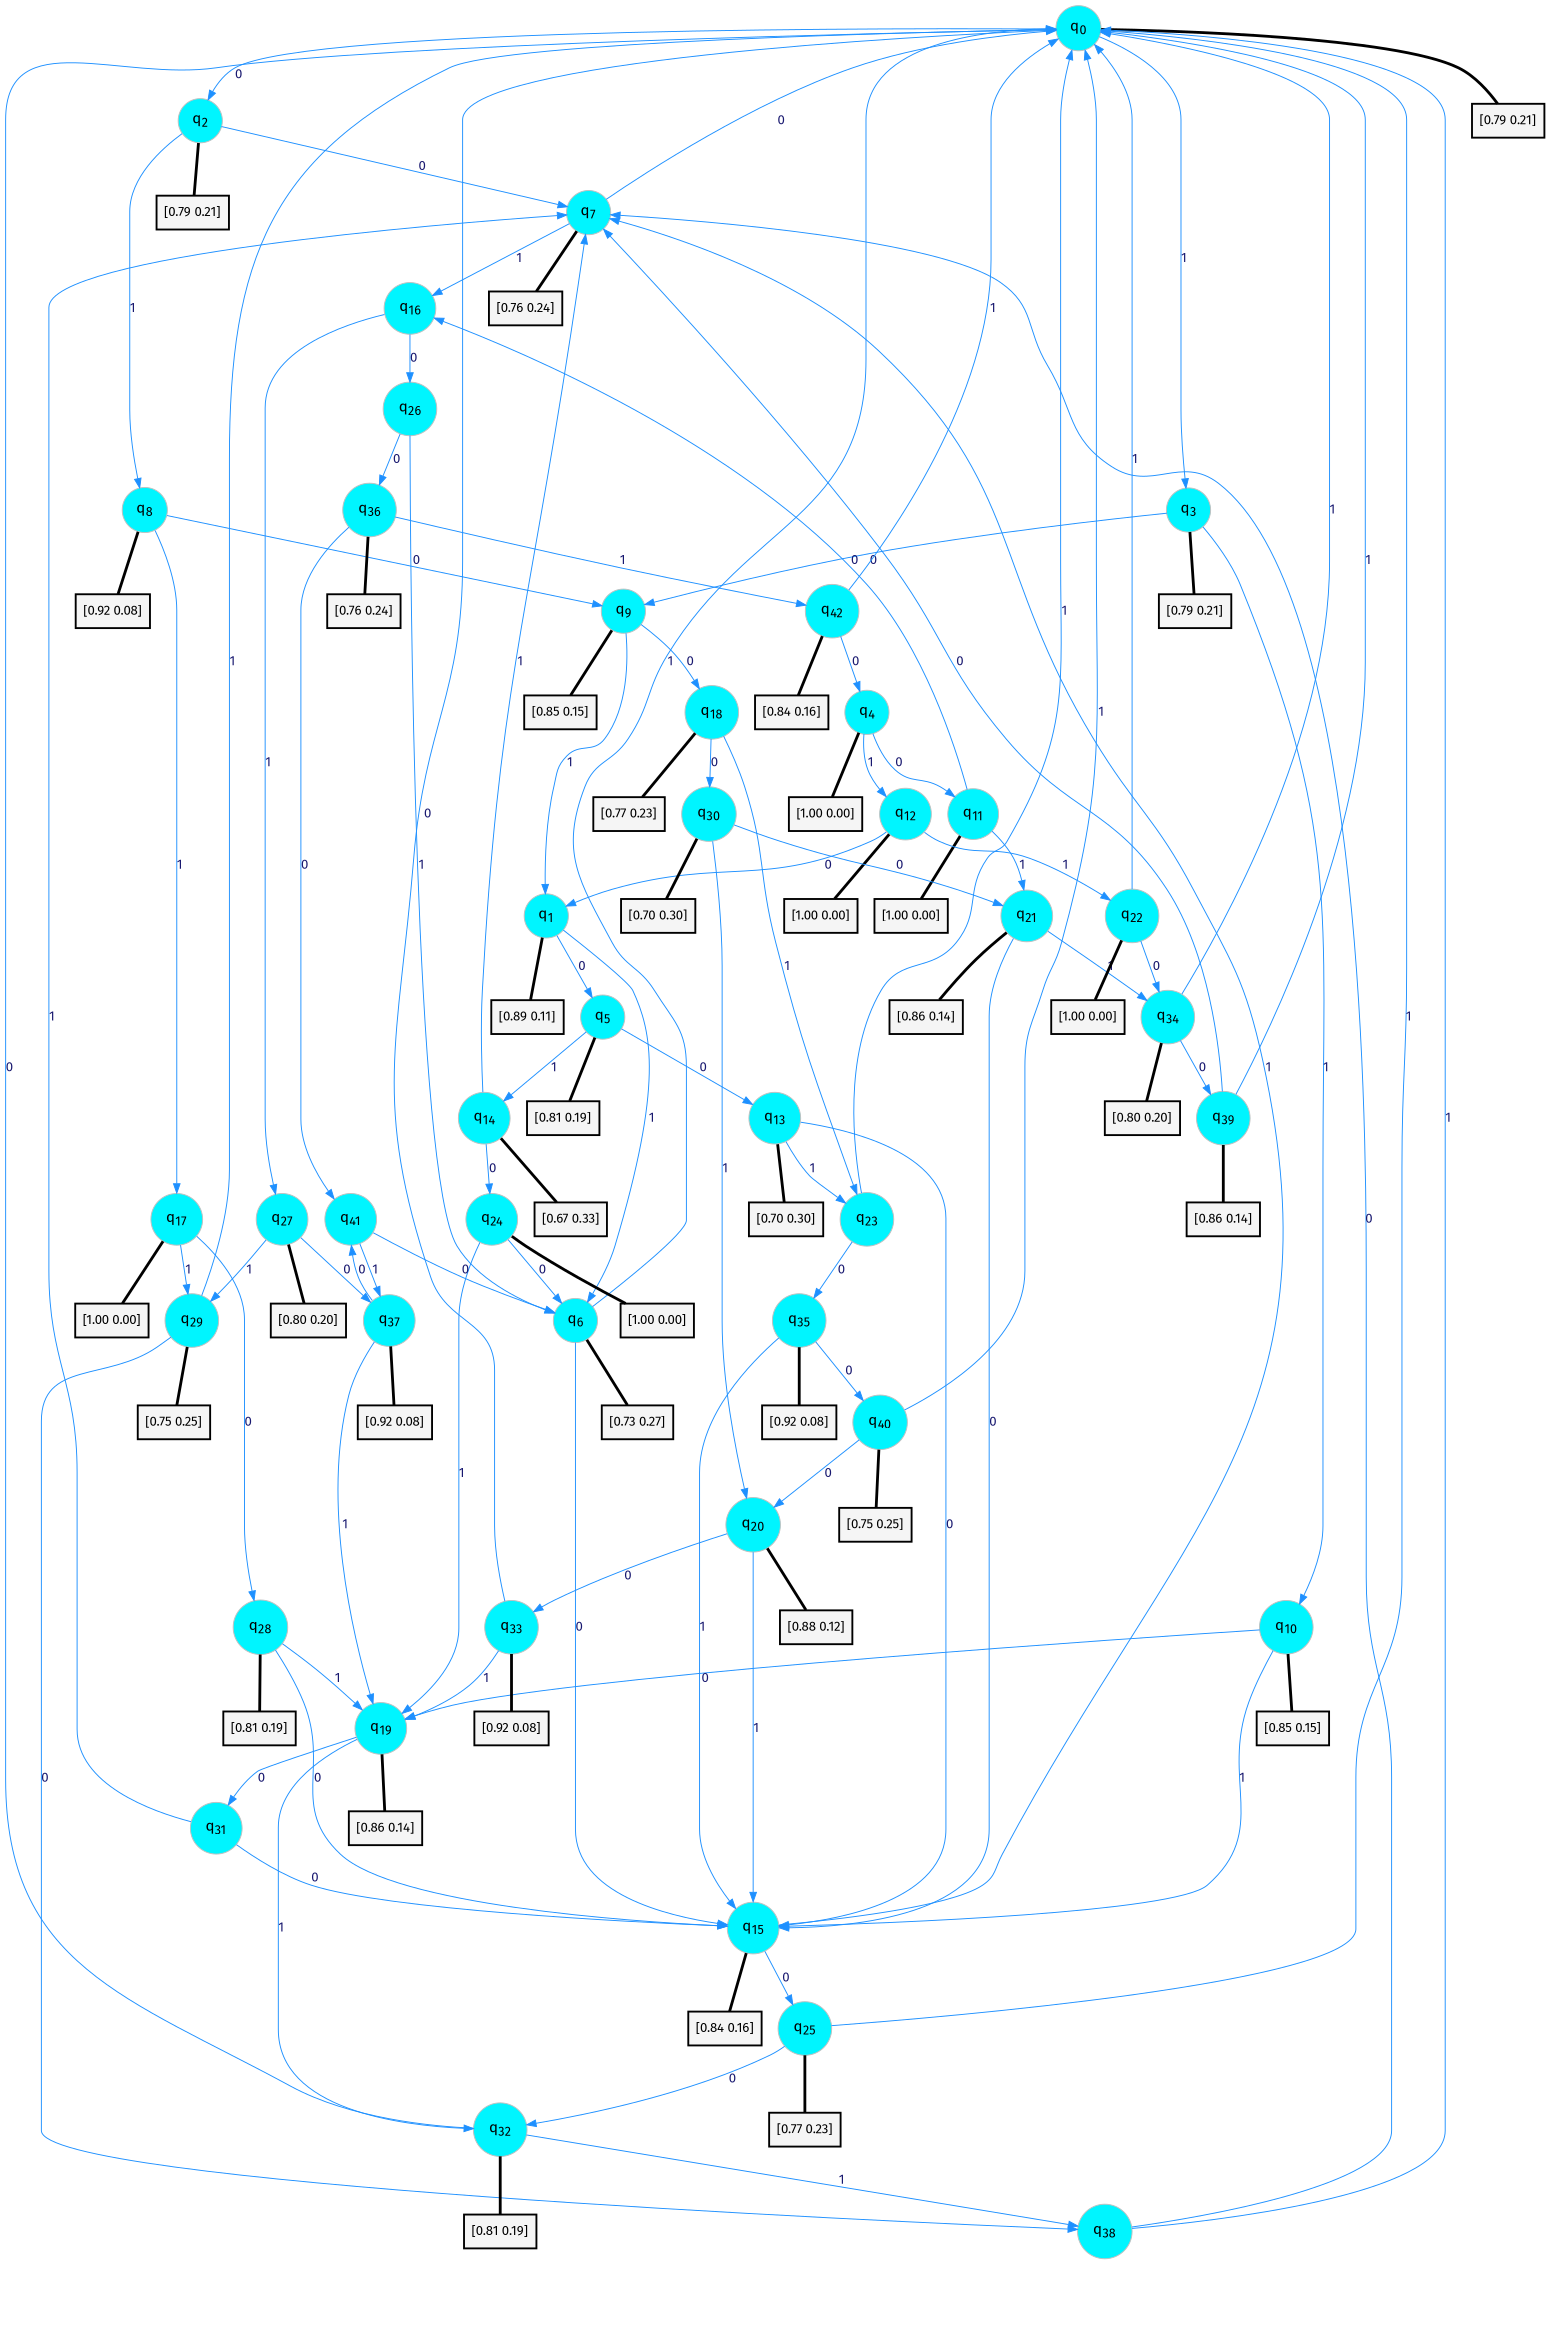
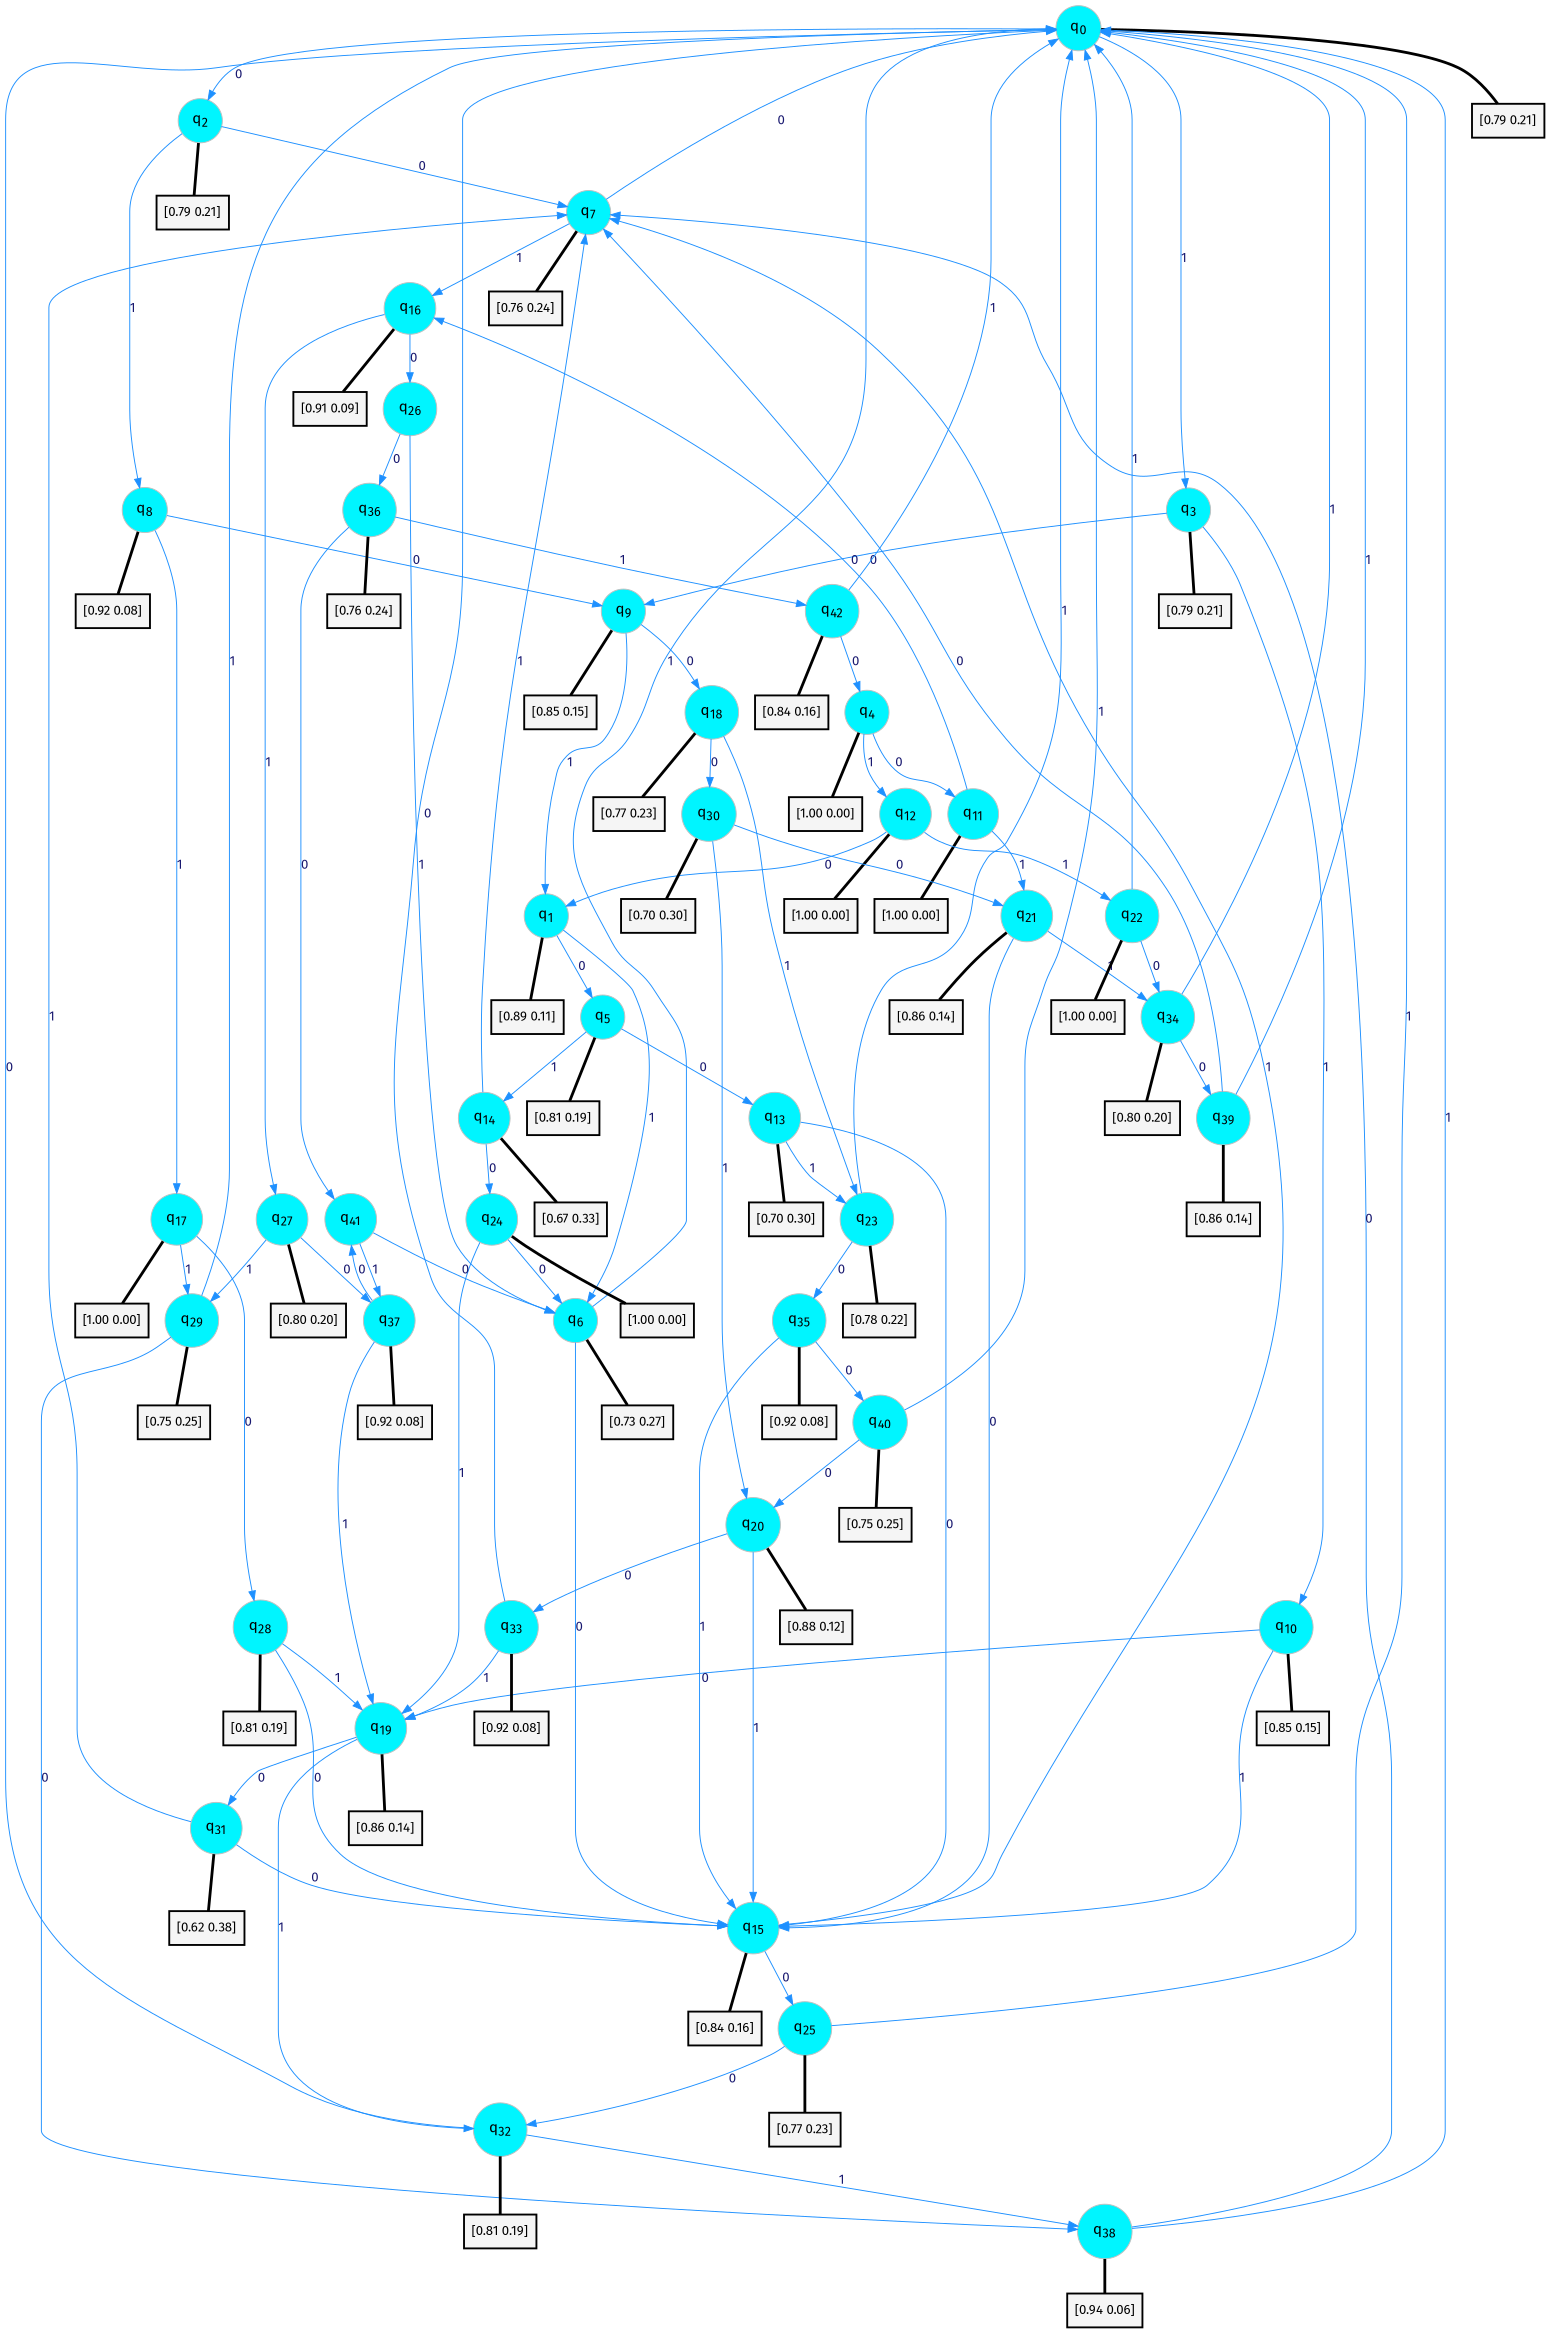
none -> (330, 409)
none -> (879, 1321)
none -> (207, 1928)
none -> (1105, 2310)
